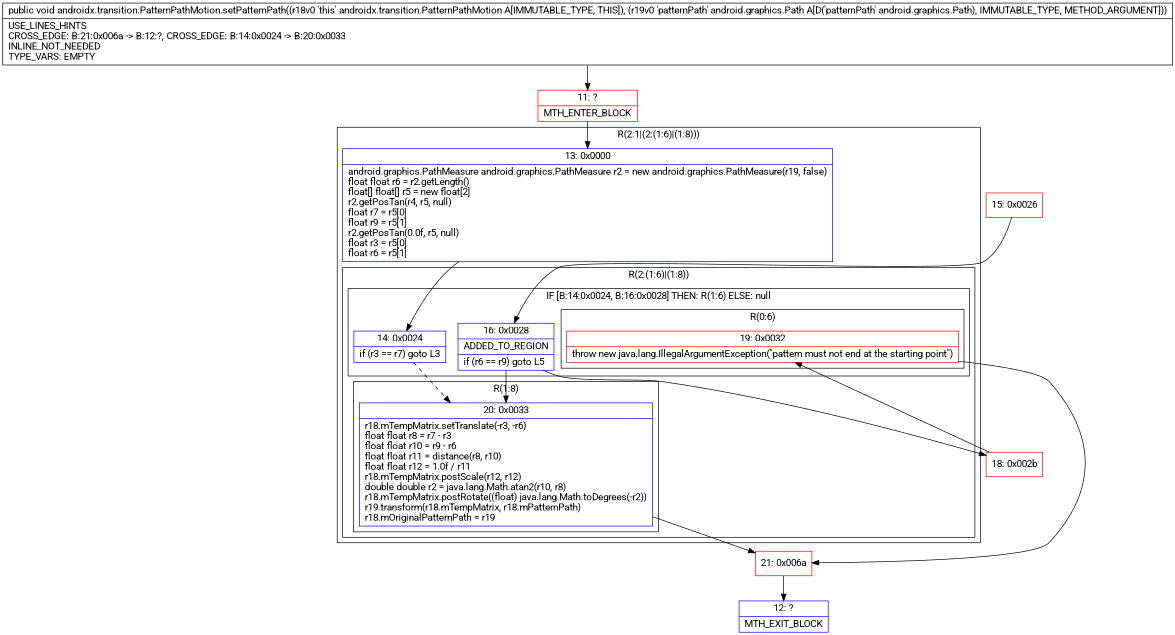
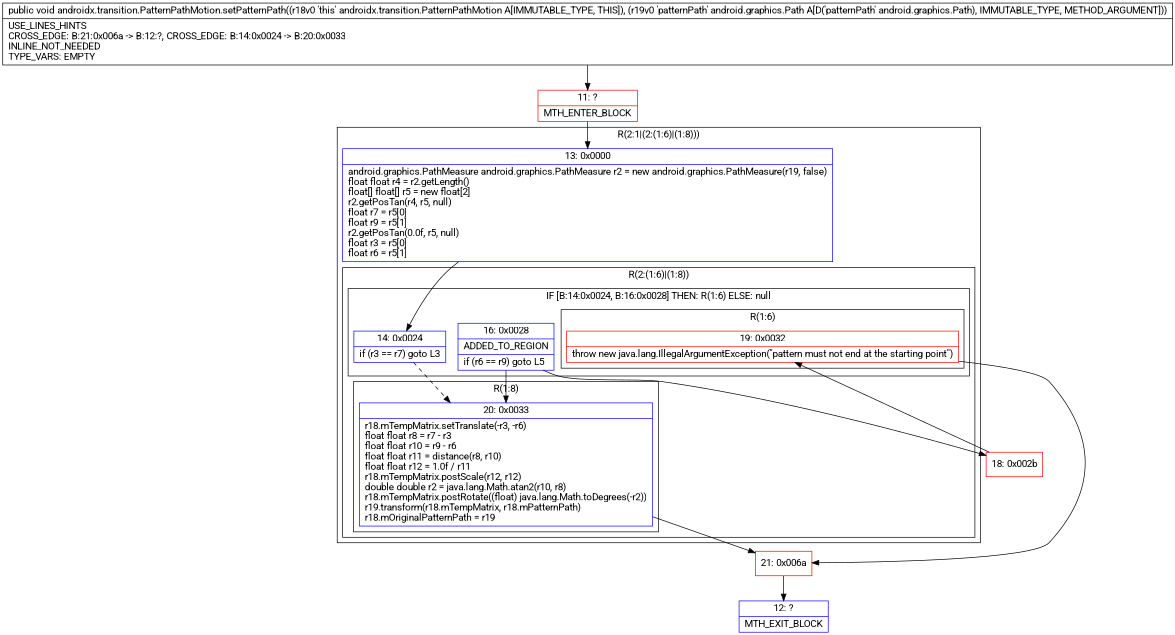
(409, 182) -> (409, 182)
(1014, 205) -> none
(763, 317) -> (763, 317)
